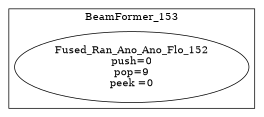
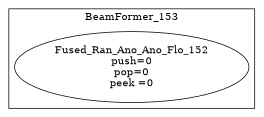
(132, 67) -> (132, 67)
